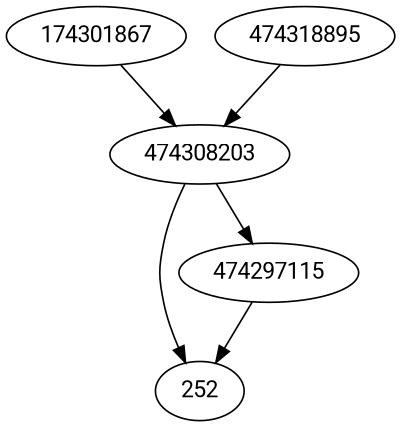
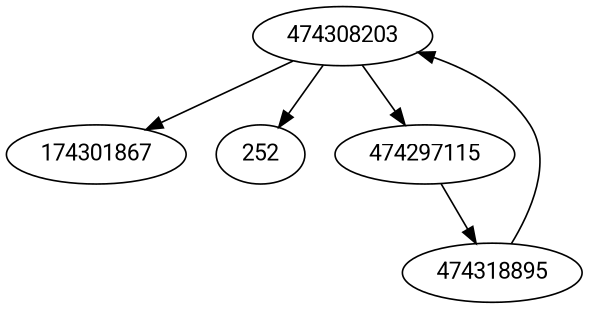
(143, 89) -> (227, 92)
(238, 325) -> (454, 207)
